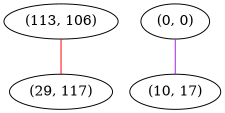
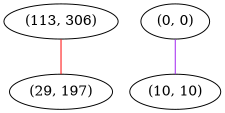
(61, 21) -> (61, 21)
(61, 92) -> (61, 92)
(175, 92) -> (175, 92)
